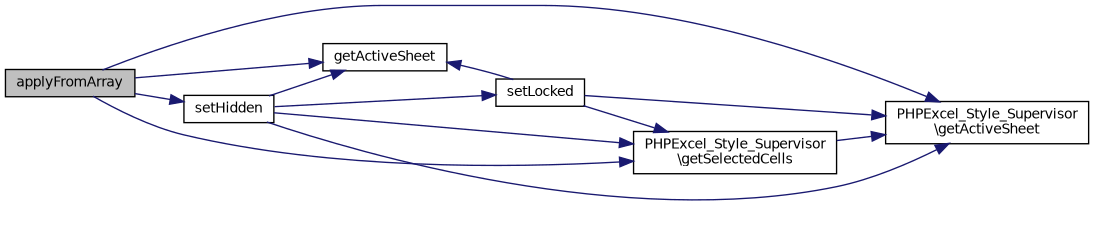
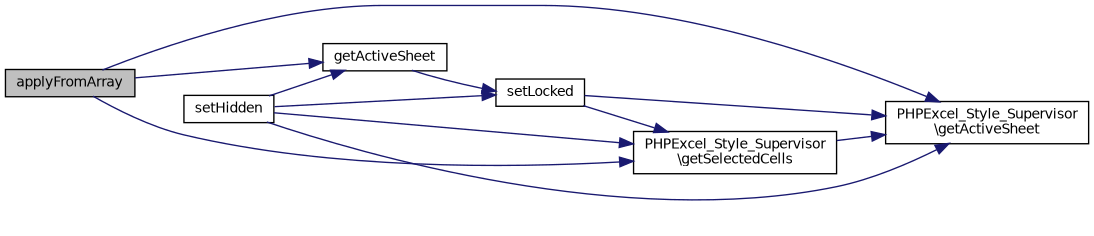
(487, 72) -> (447, 80)
(153, 97) -> none
